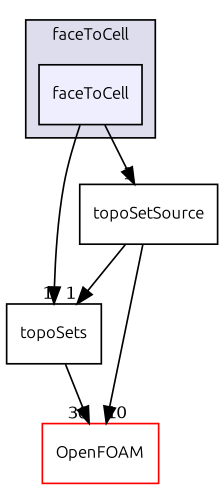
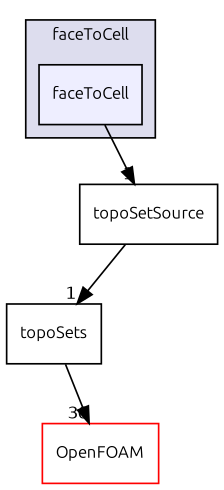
(61, 205) -> none
(126, 326) -> none
